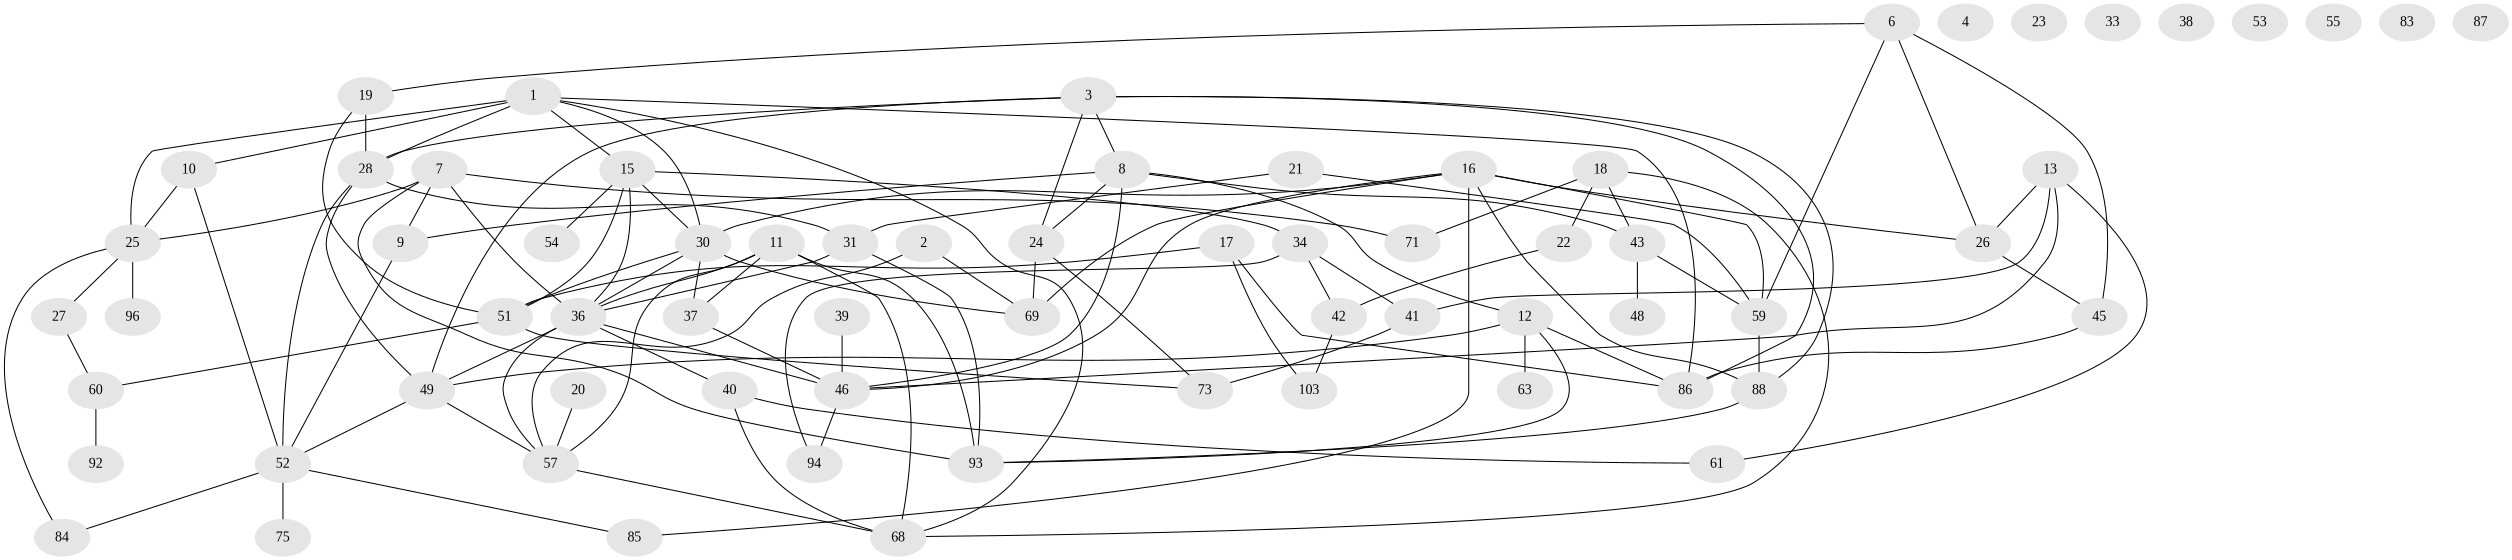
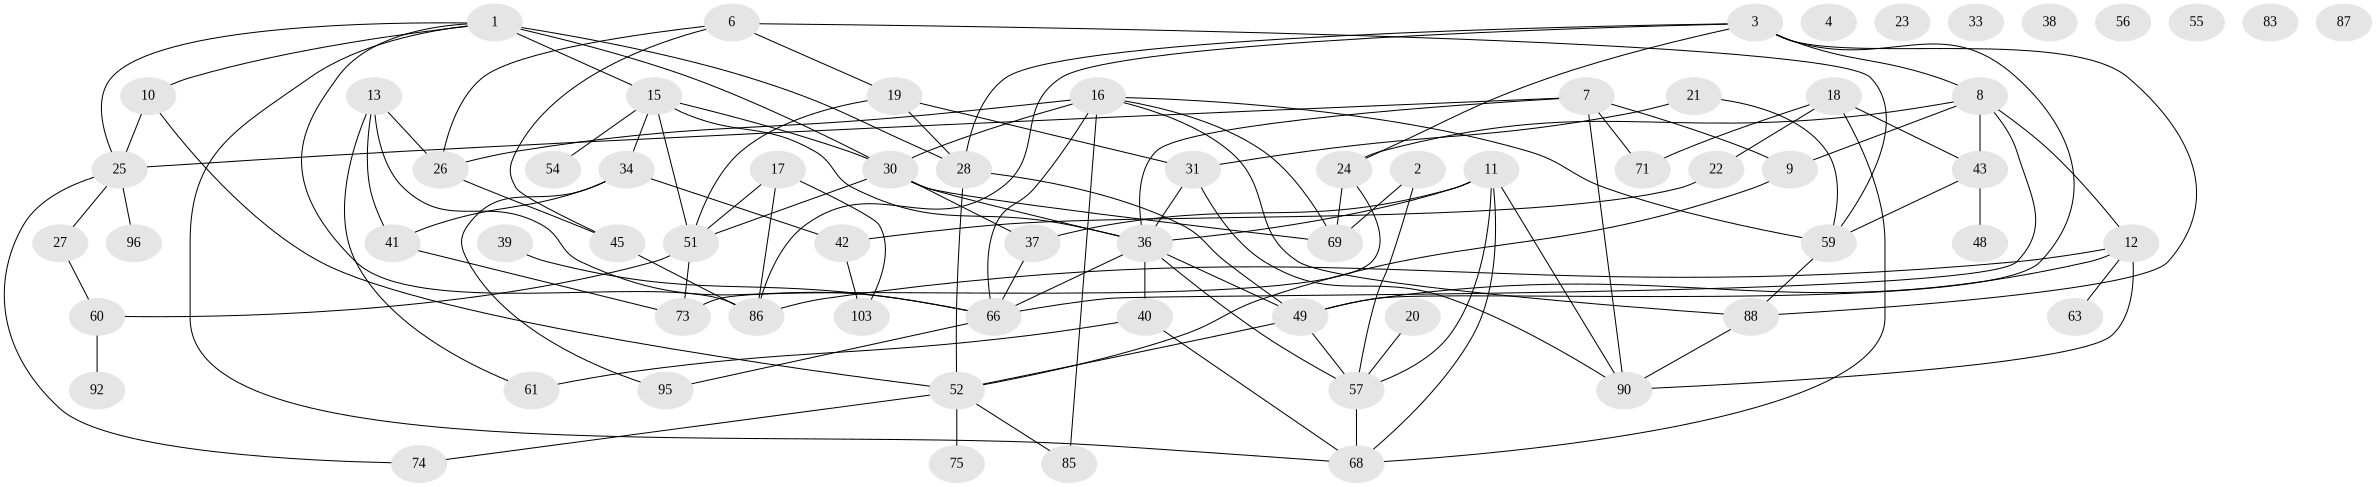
(2260, 22) -> (2123, 22)
(608, 206) -> (1043, 133)
(842, 390) -> (994, 317)
(815, 464) -> (665, 390)
(976, 464) -> (1624, 390)
(62, 538) -> (419, 464)
